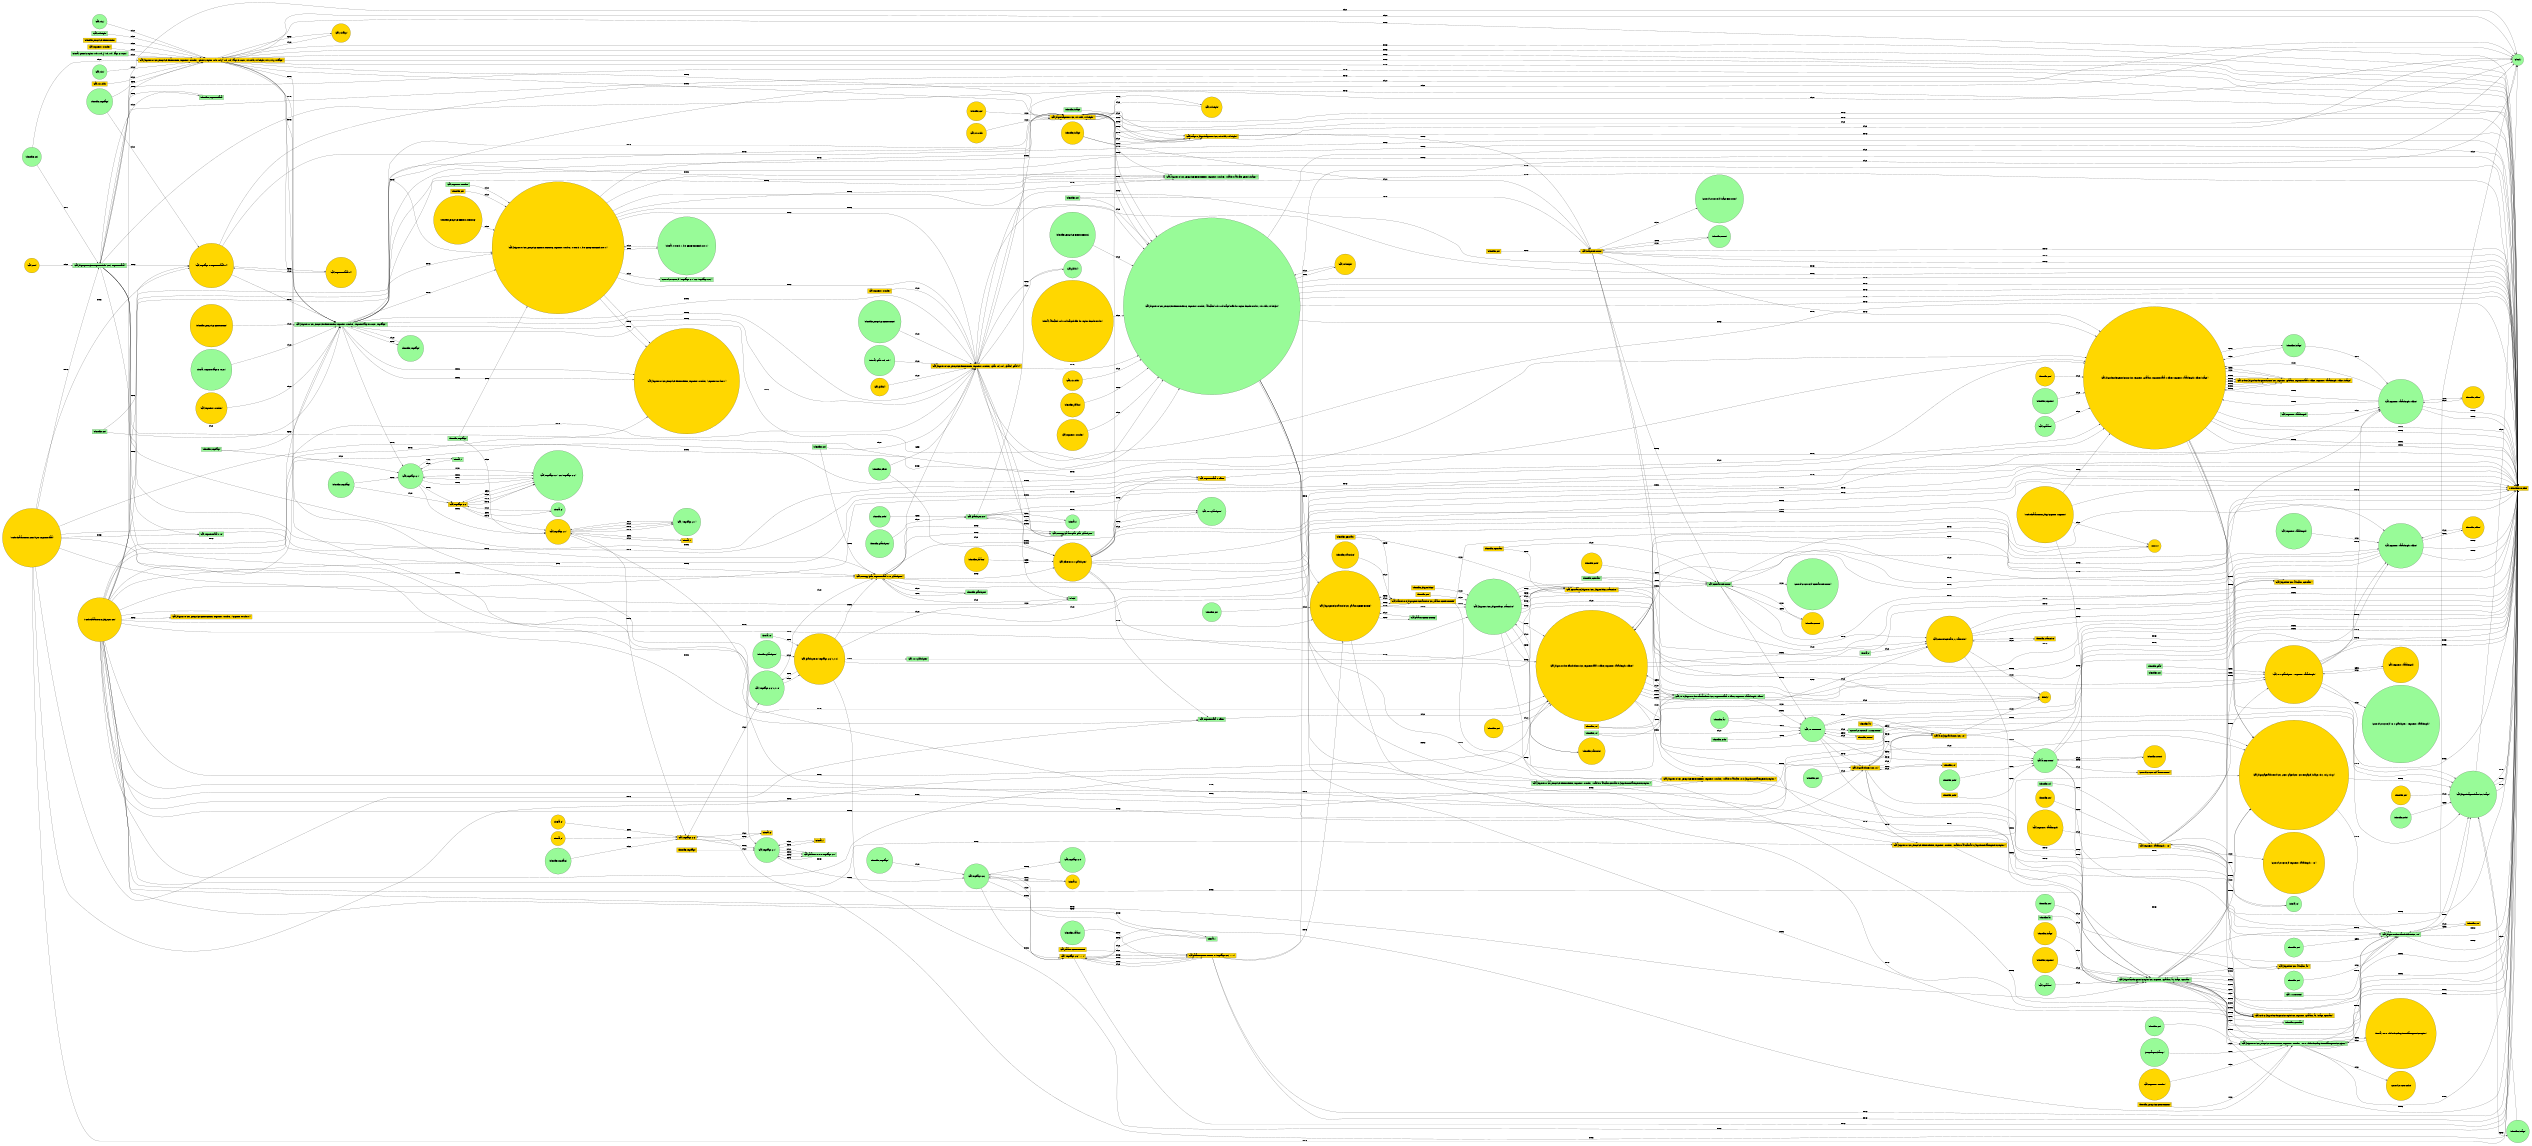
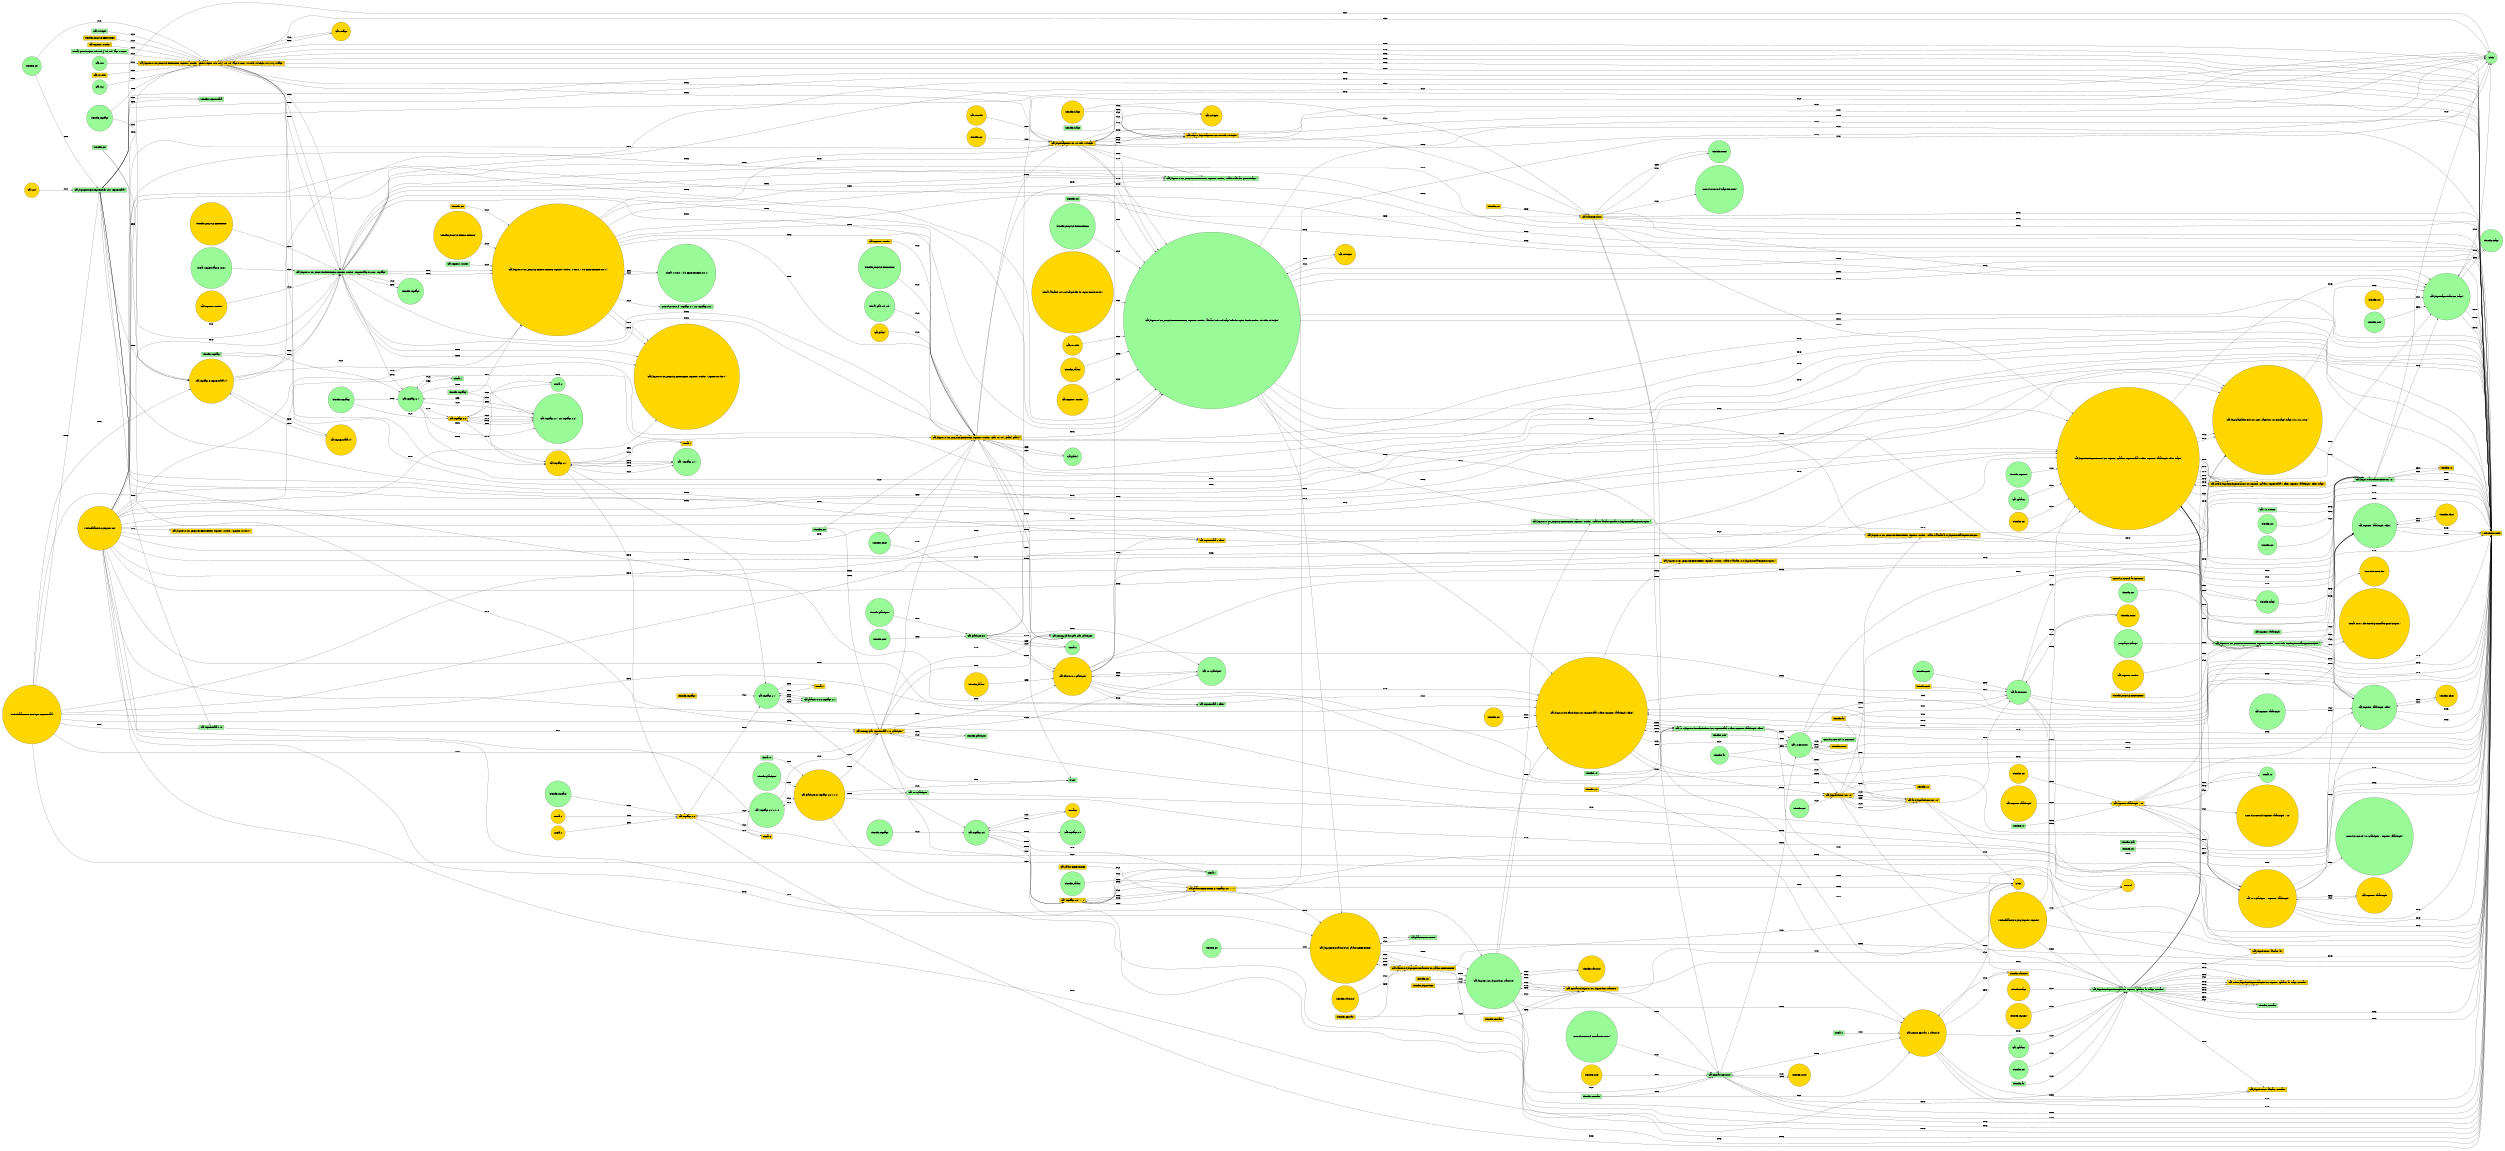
(1759, 584) -> (1664, 1058)
